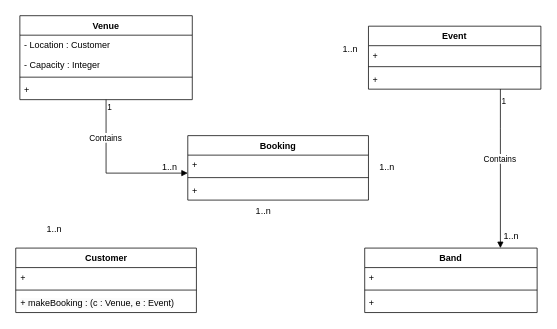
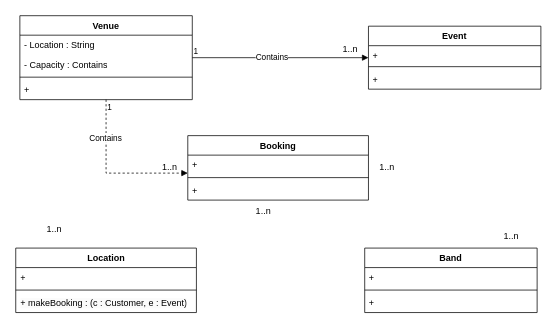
(71, 46) -> (65, 46)
none -> (278, 57)
(69, 65) -> (70, 65)
(501, 165) -> none
(127, 173) -> (127, 173)
(107, 259) -> (107, 259)
(101, 304) -> (107, 309)
